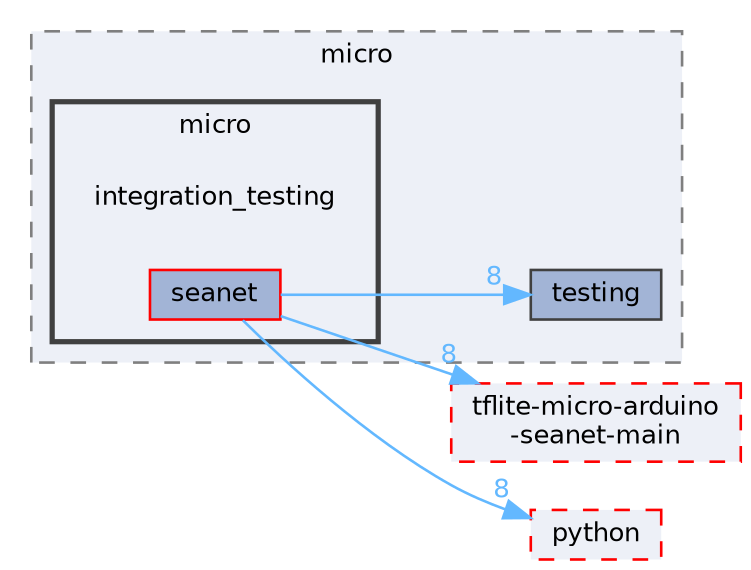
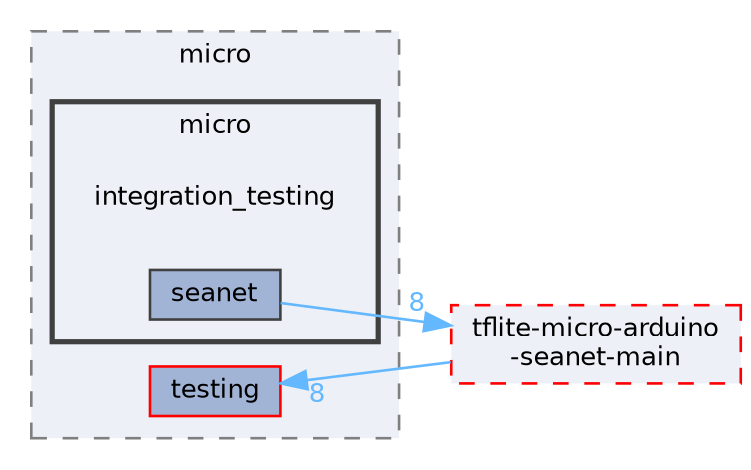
(215, 295) -> (215, 295)
(398, 295) -> (379, 371)
(596, 295) -> (215, 391)
(596, 535) -> none
